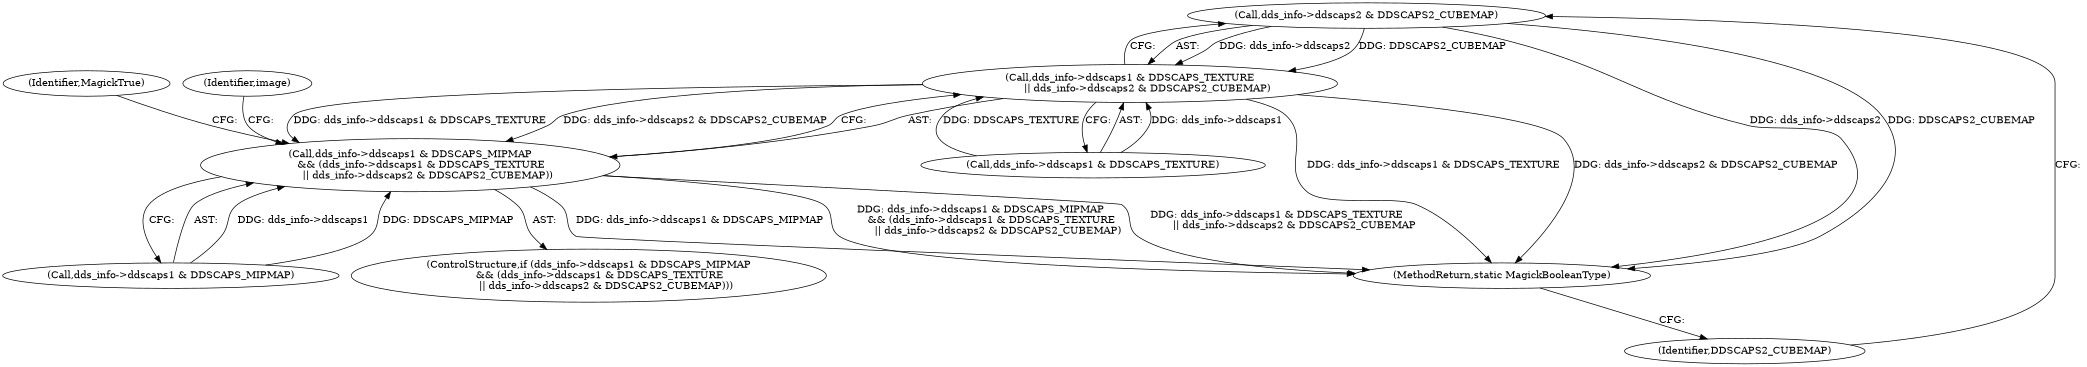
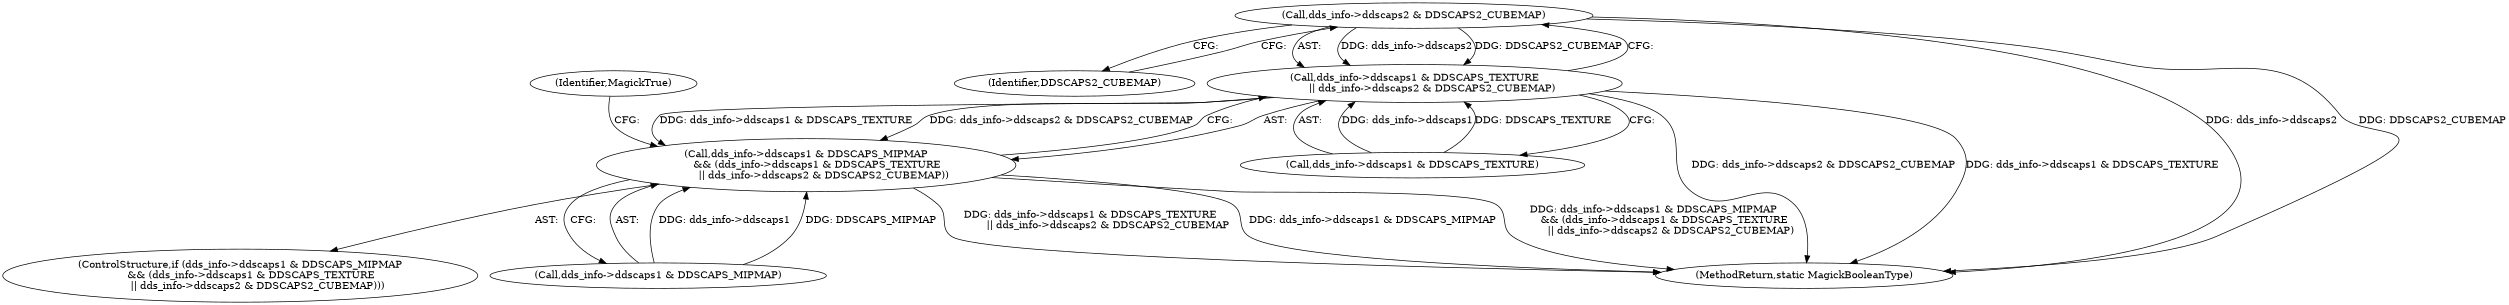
(247, 83) -> none
(1620, 312) -> (1199, 40)
